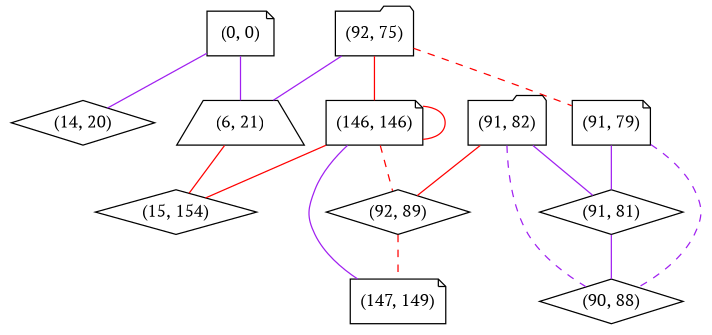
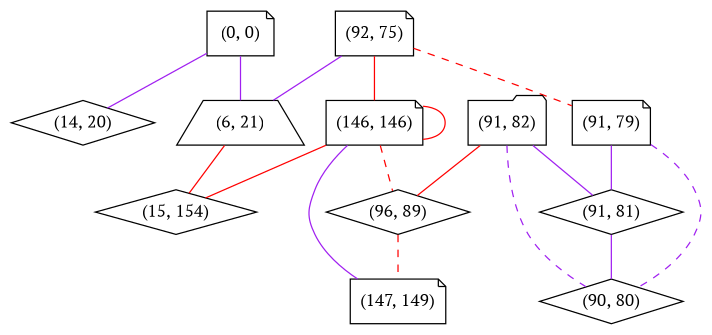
(374, 33) -> (374, 33)
(398, 212) -> (398, 212)
(611, 301) -> (611, 301)
